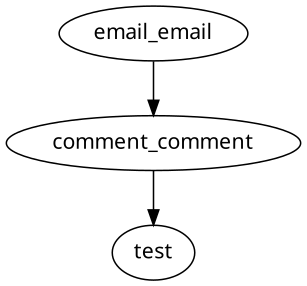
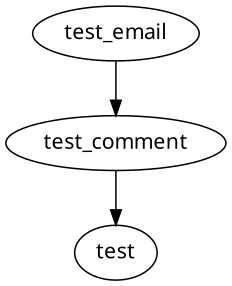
(154, 33) -> (116, 33)
(154, 143) -> (116, 143)
